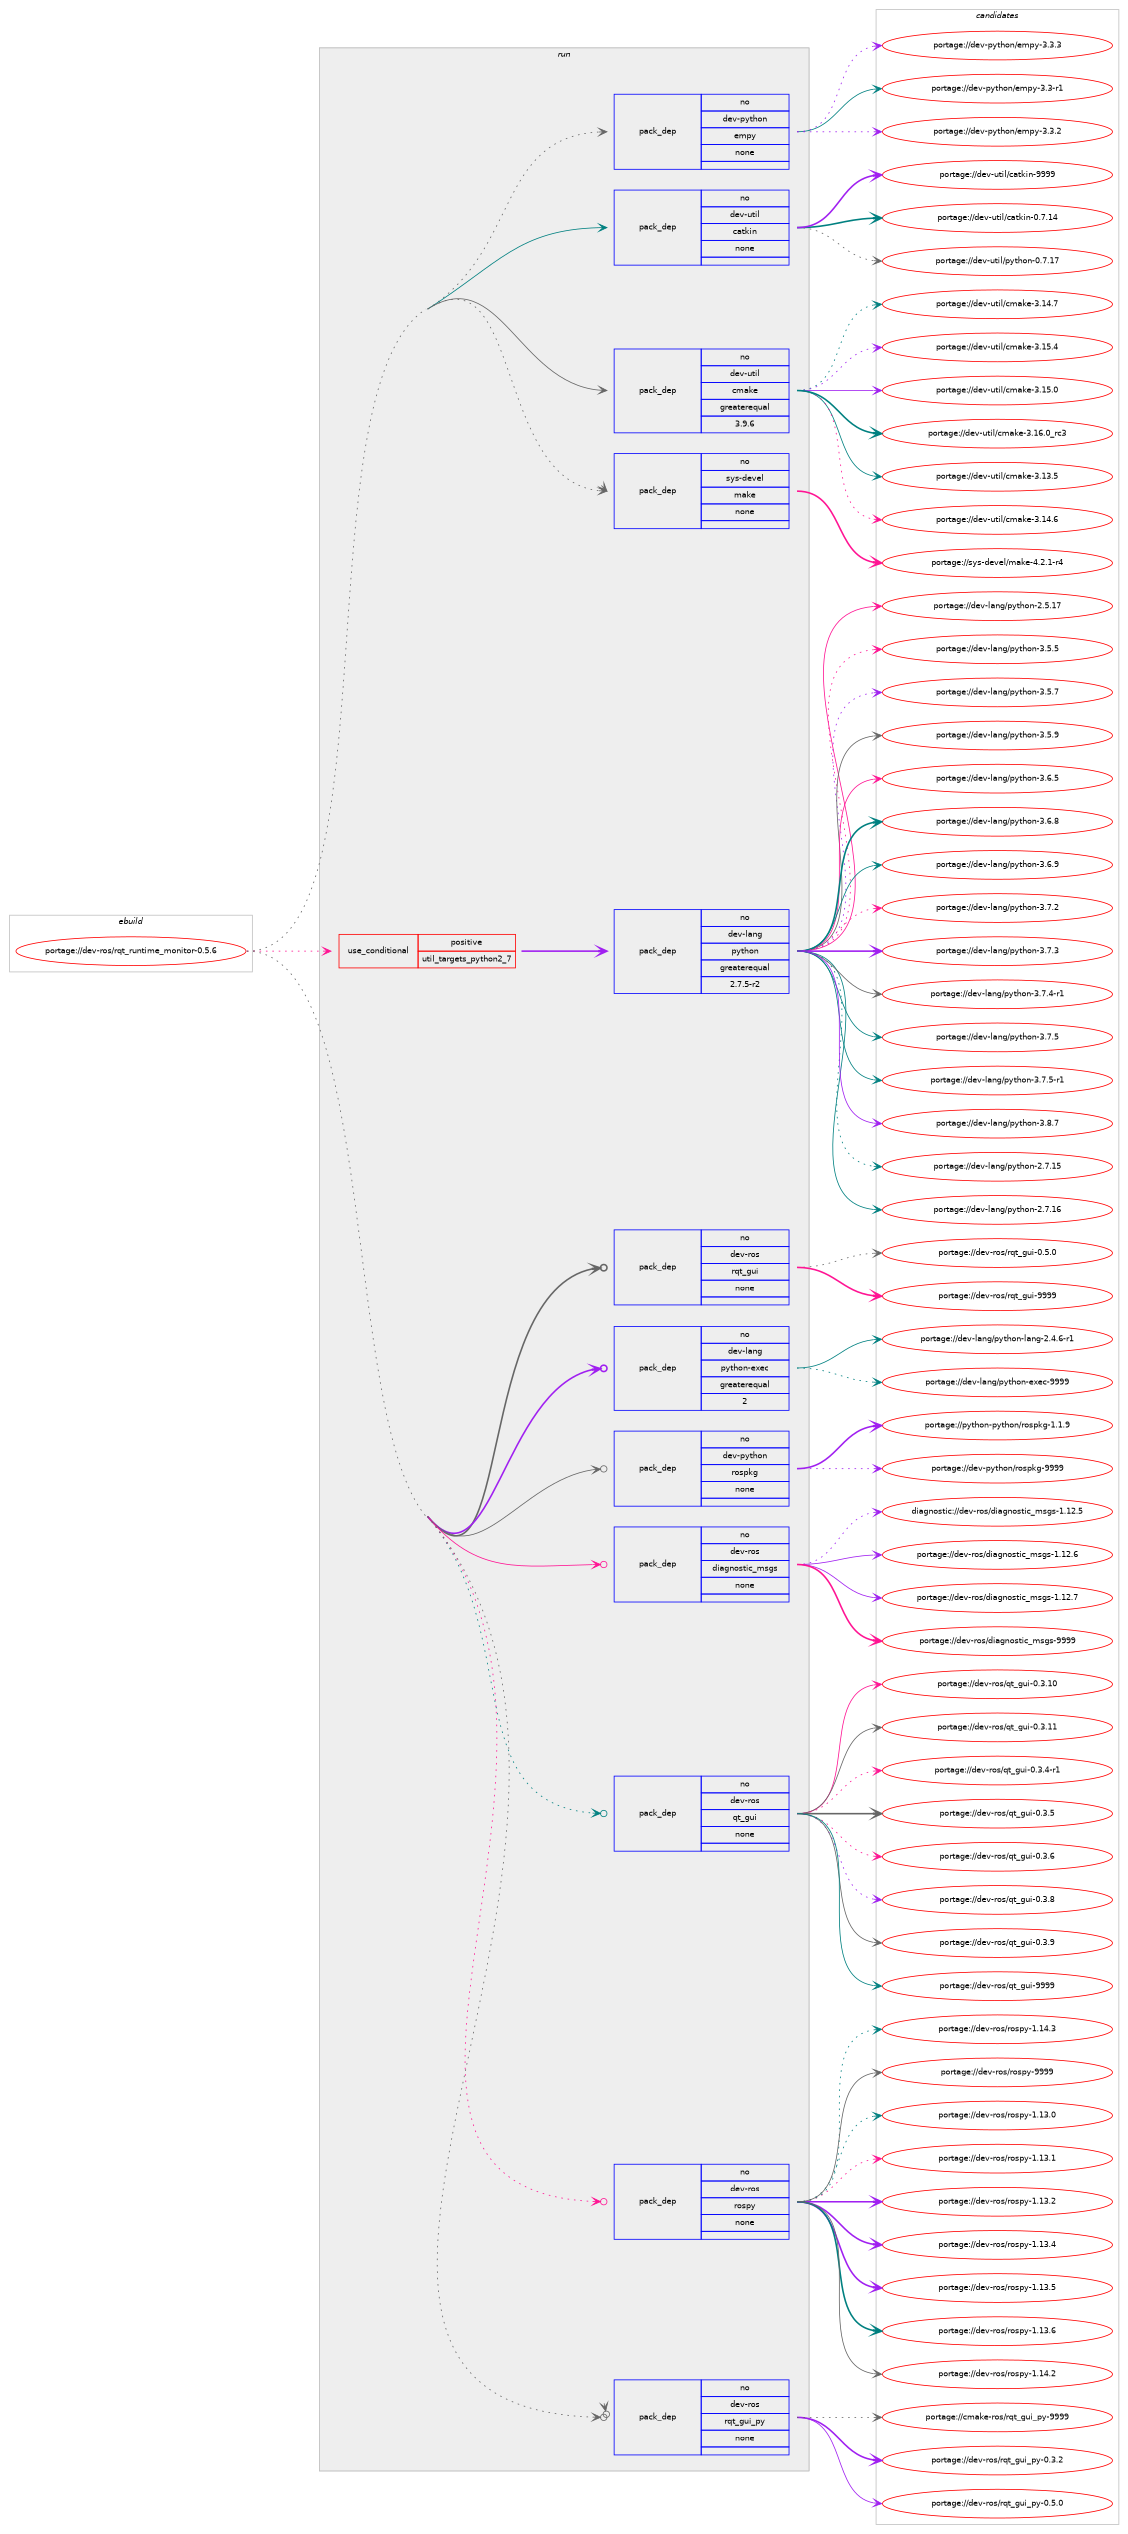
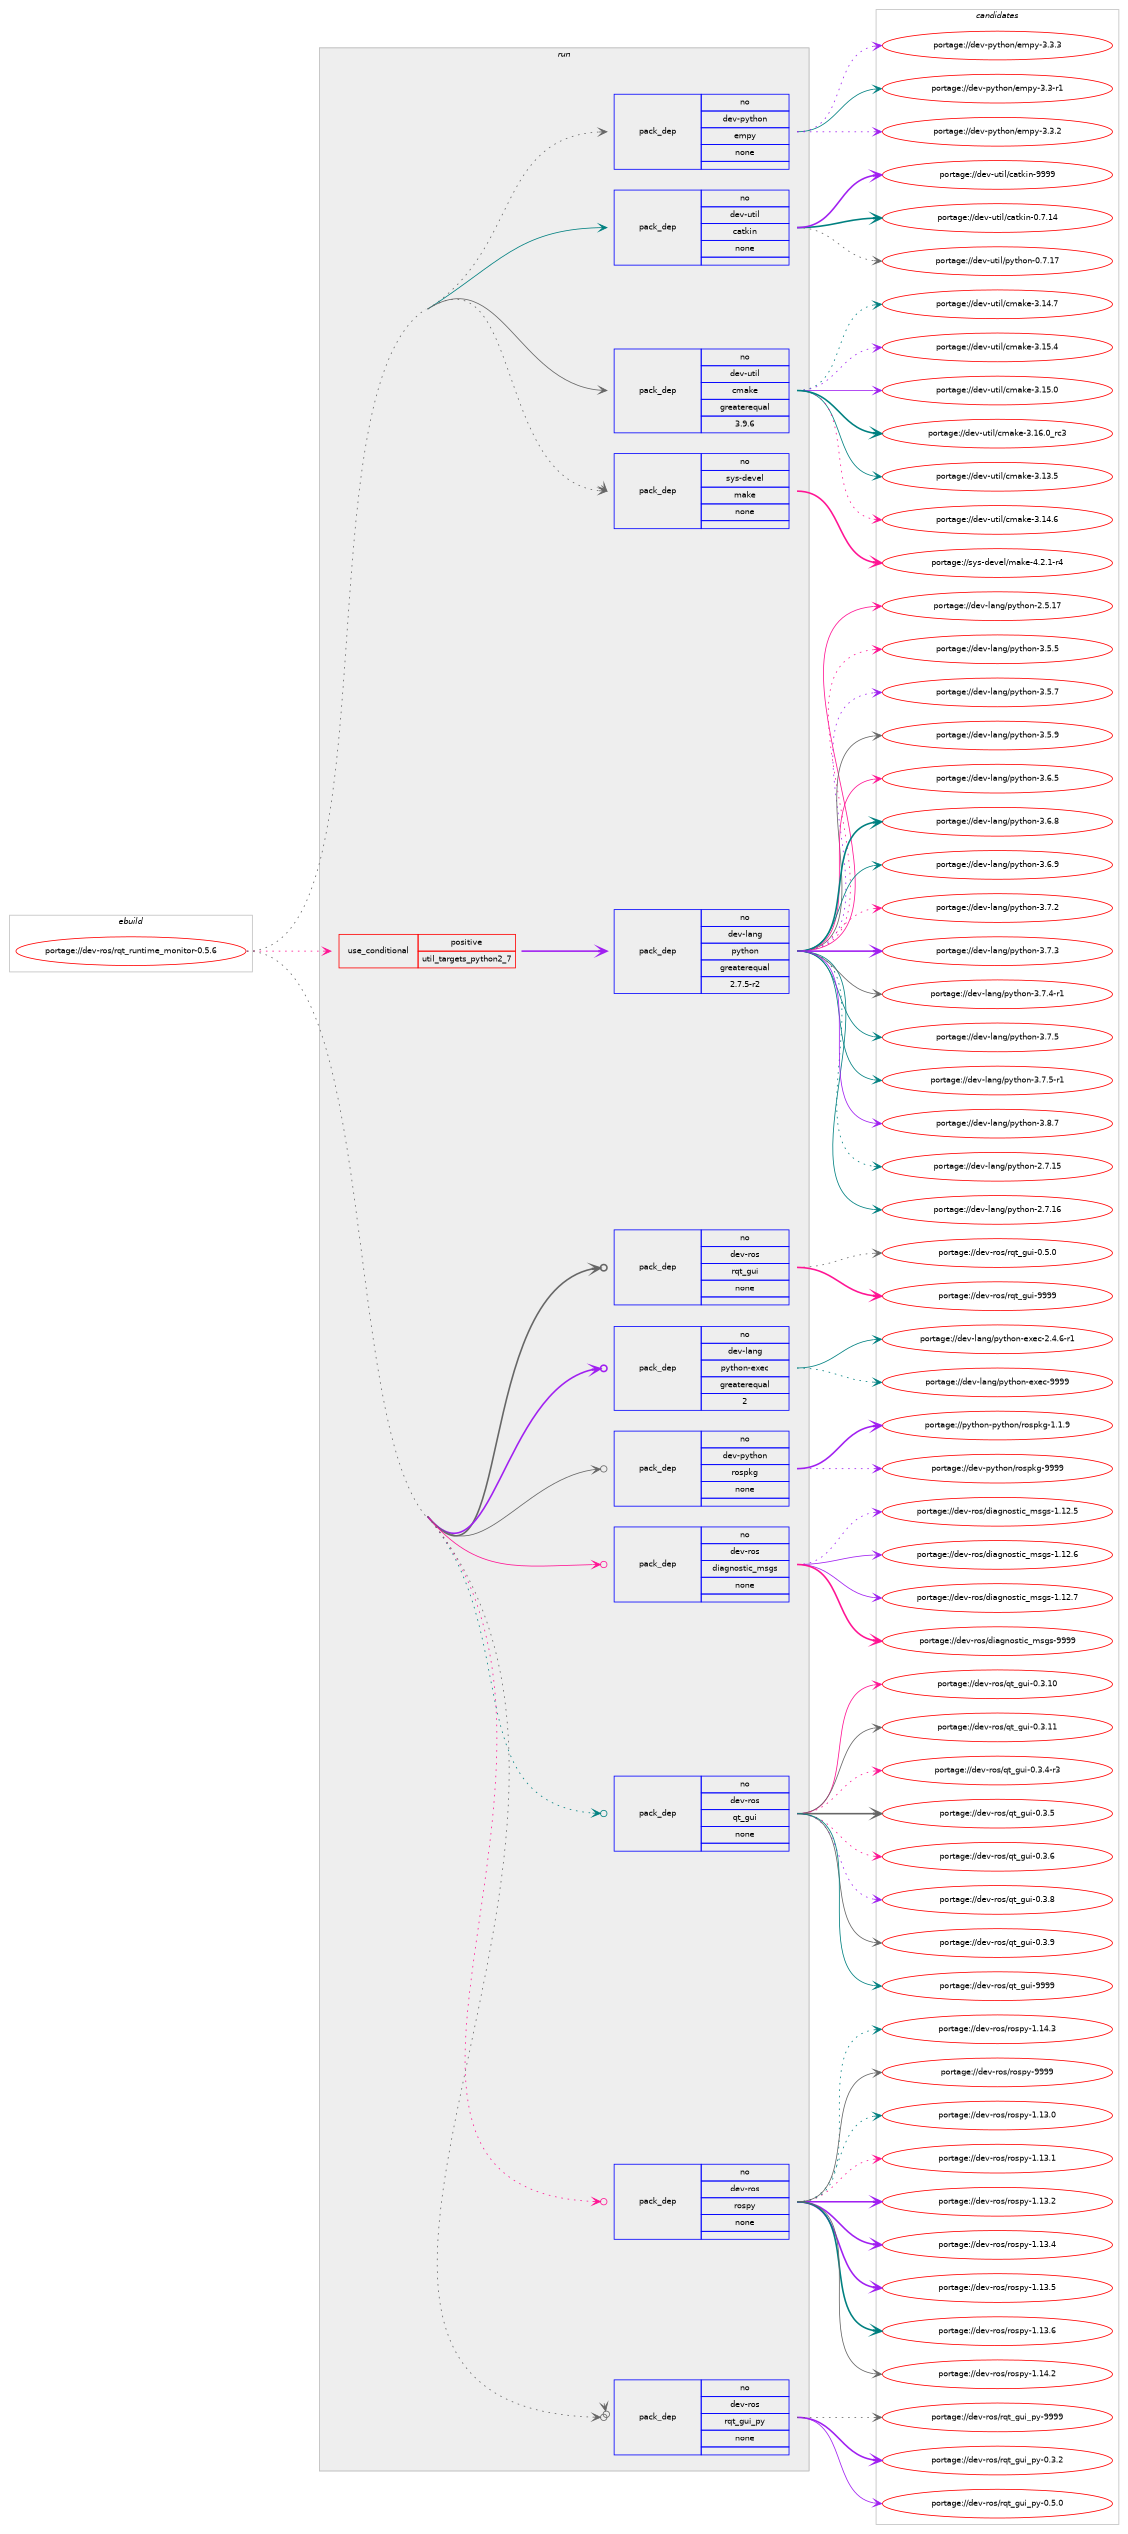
(997, 1339) -> (997, 1339)
(997, 1512) -> (997, 1512)
(997, 1771) -> (997, 1771)
(997, 2417) -> (997, 2417)
